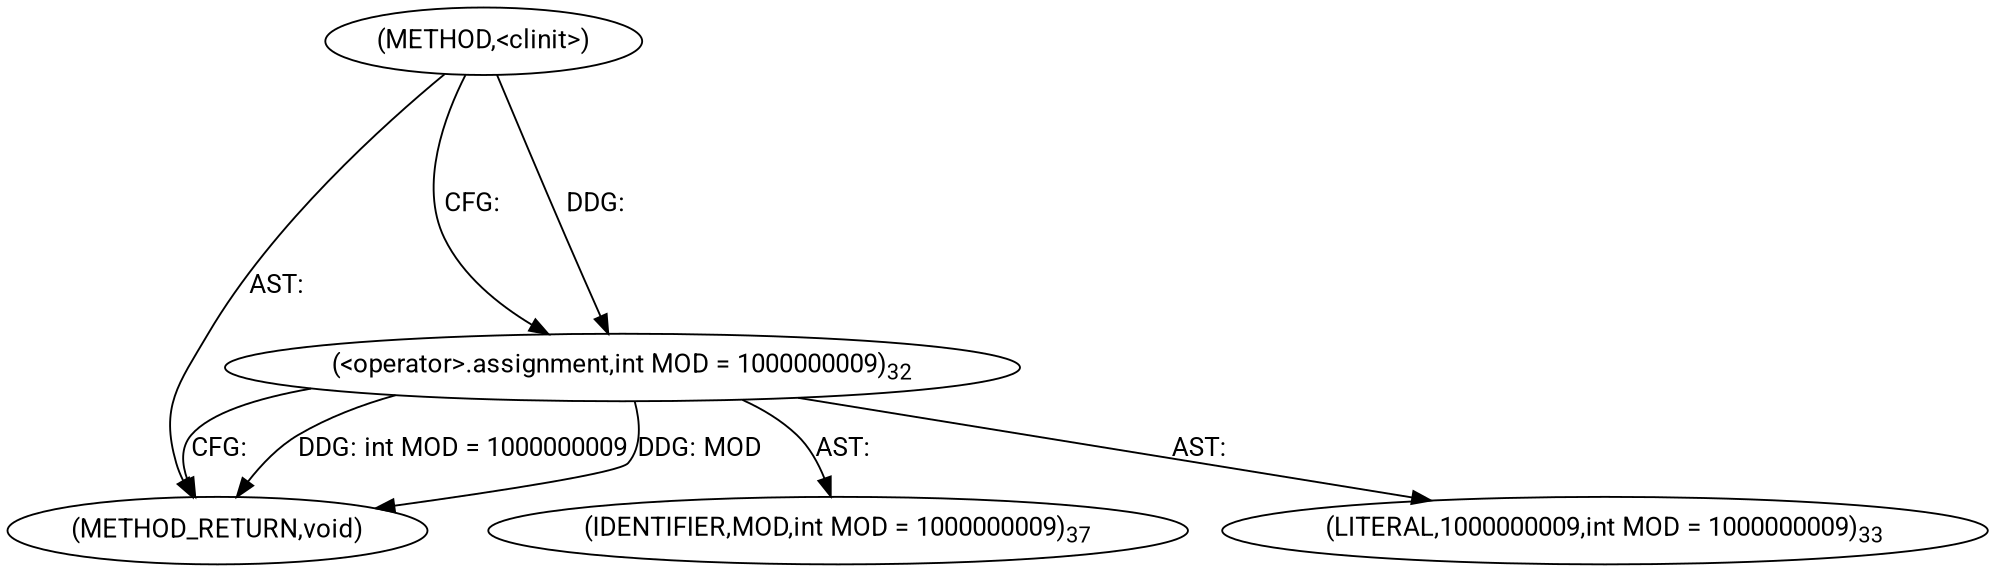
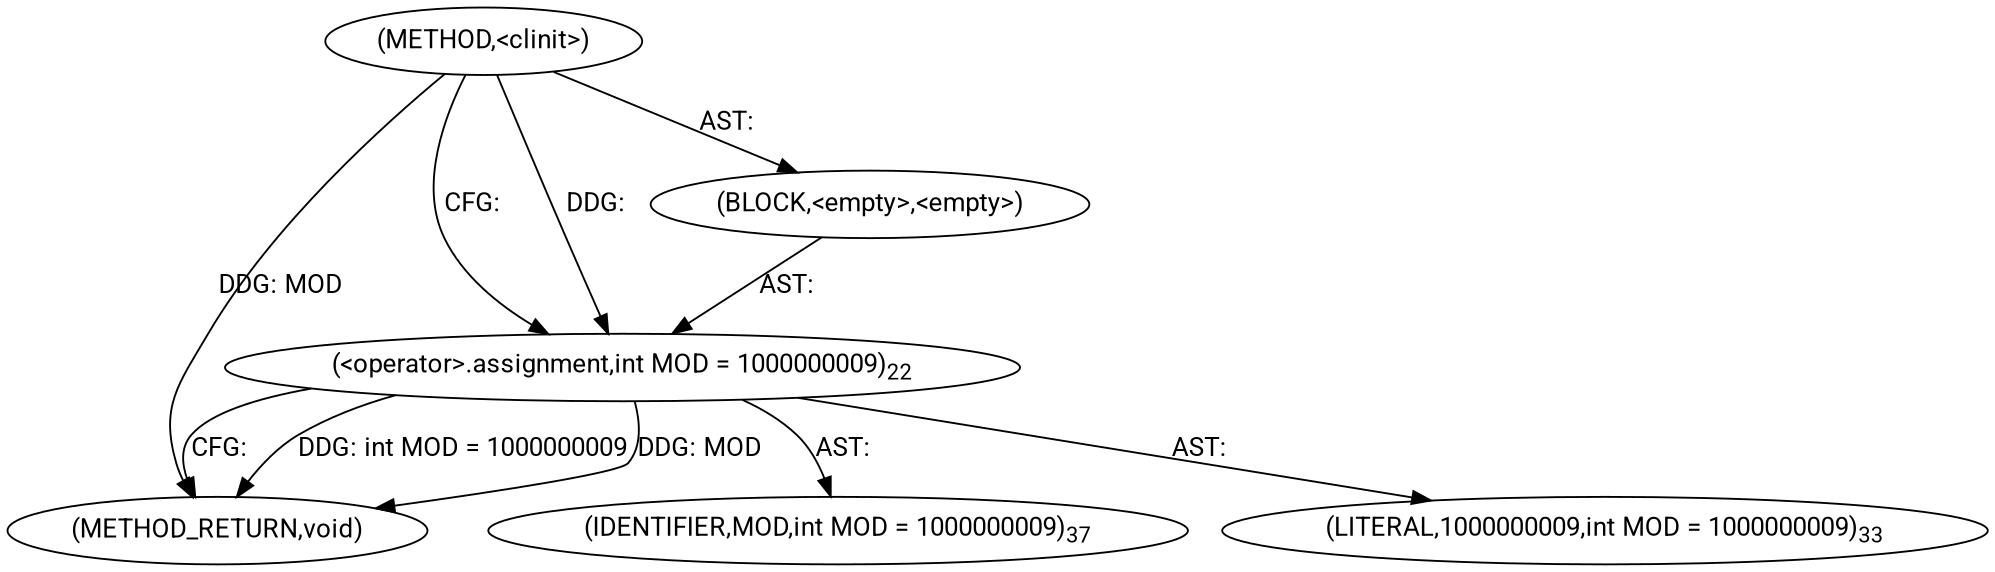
none -> (870, 204)
(281, 286) -> (281, 286)
(900, 365) -> (900, 365)
